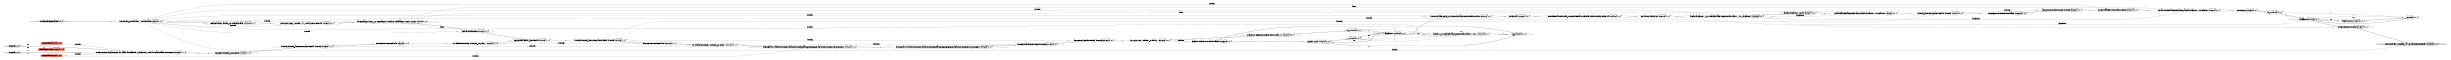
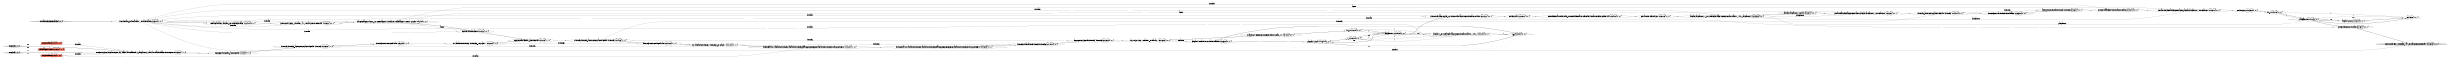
(1459, 32) -> none
